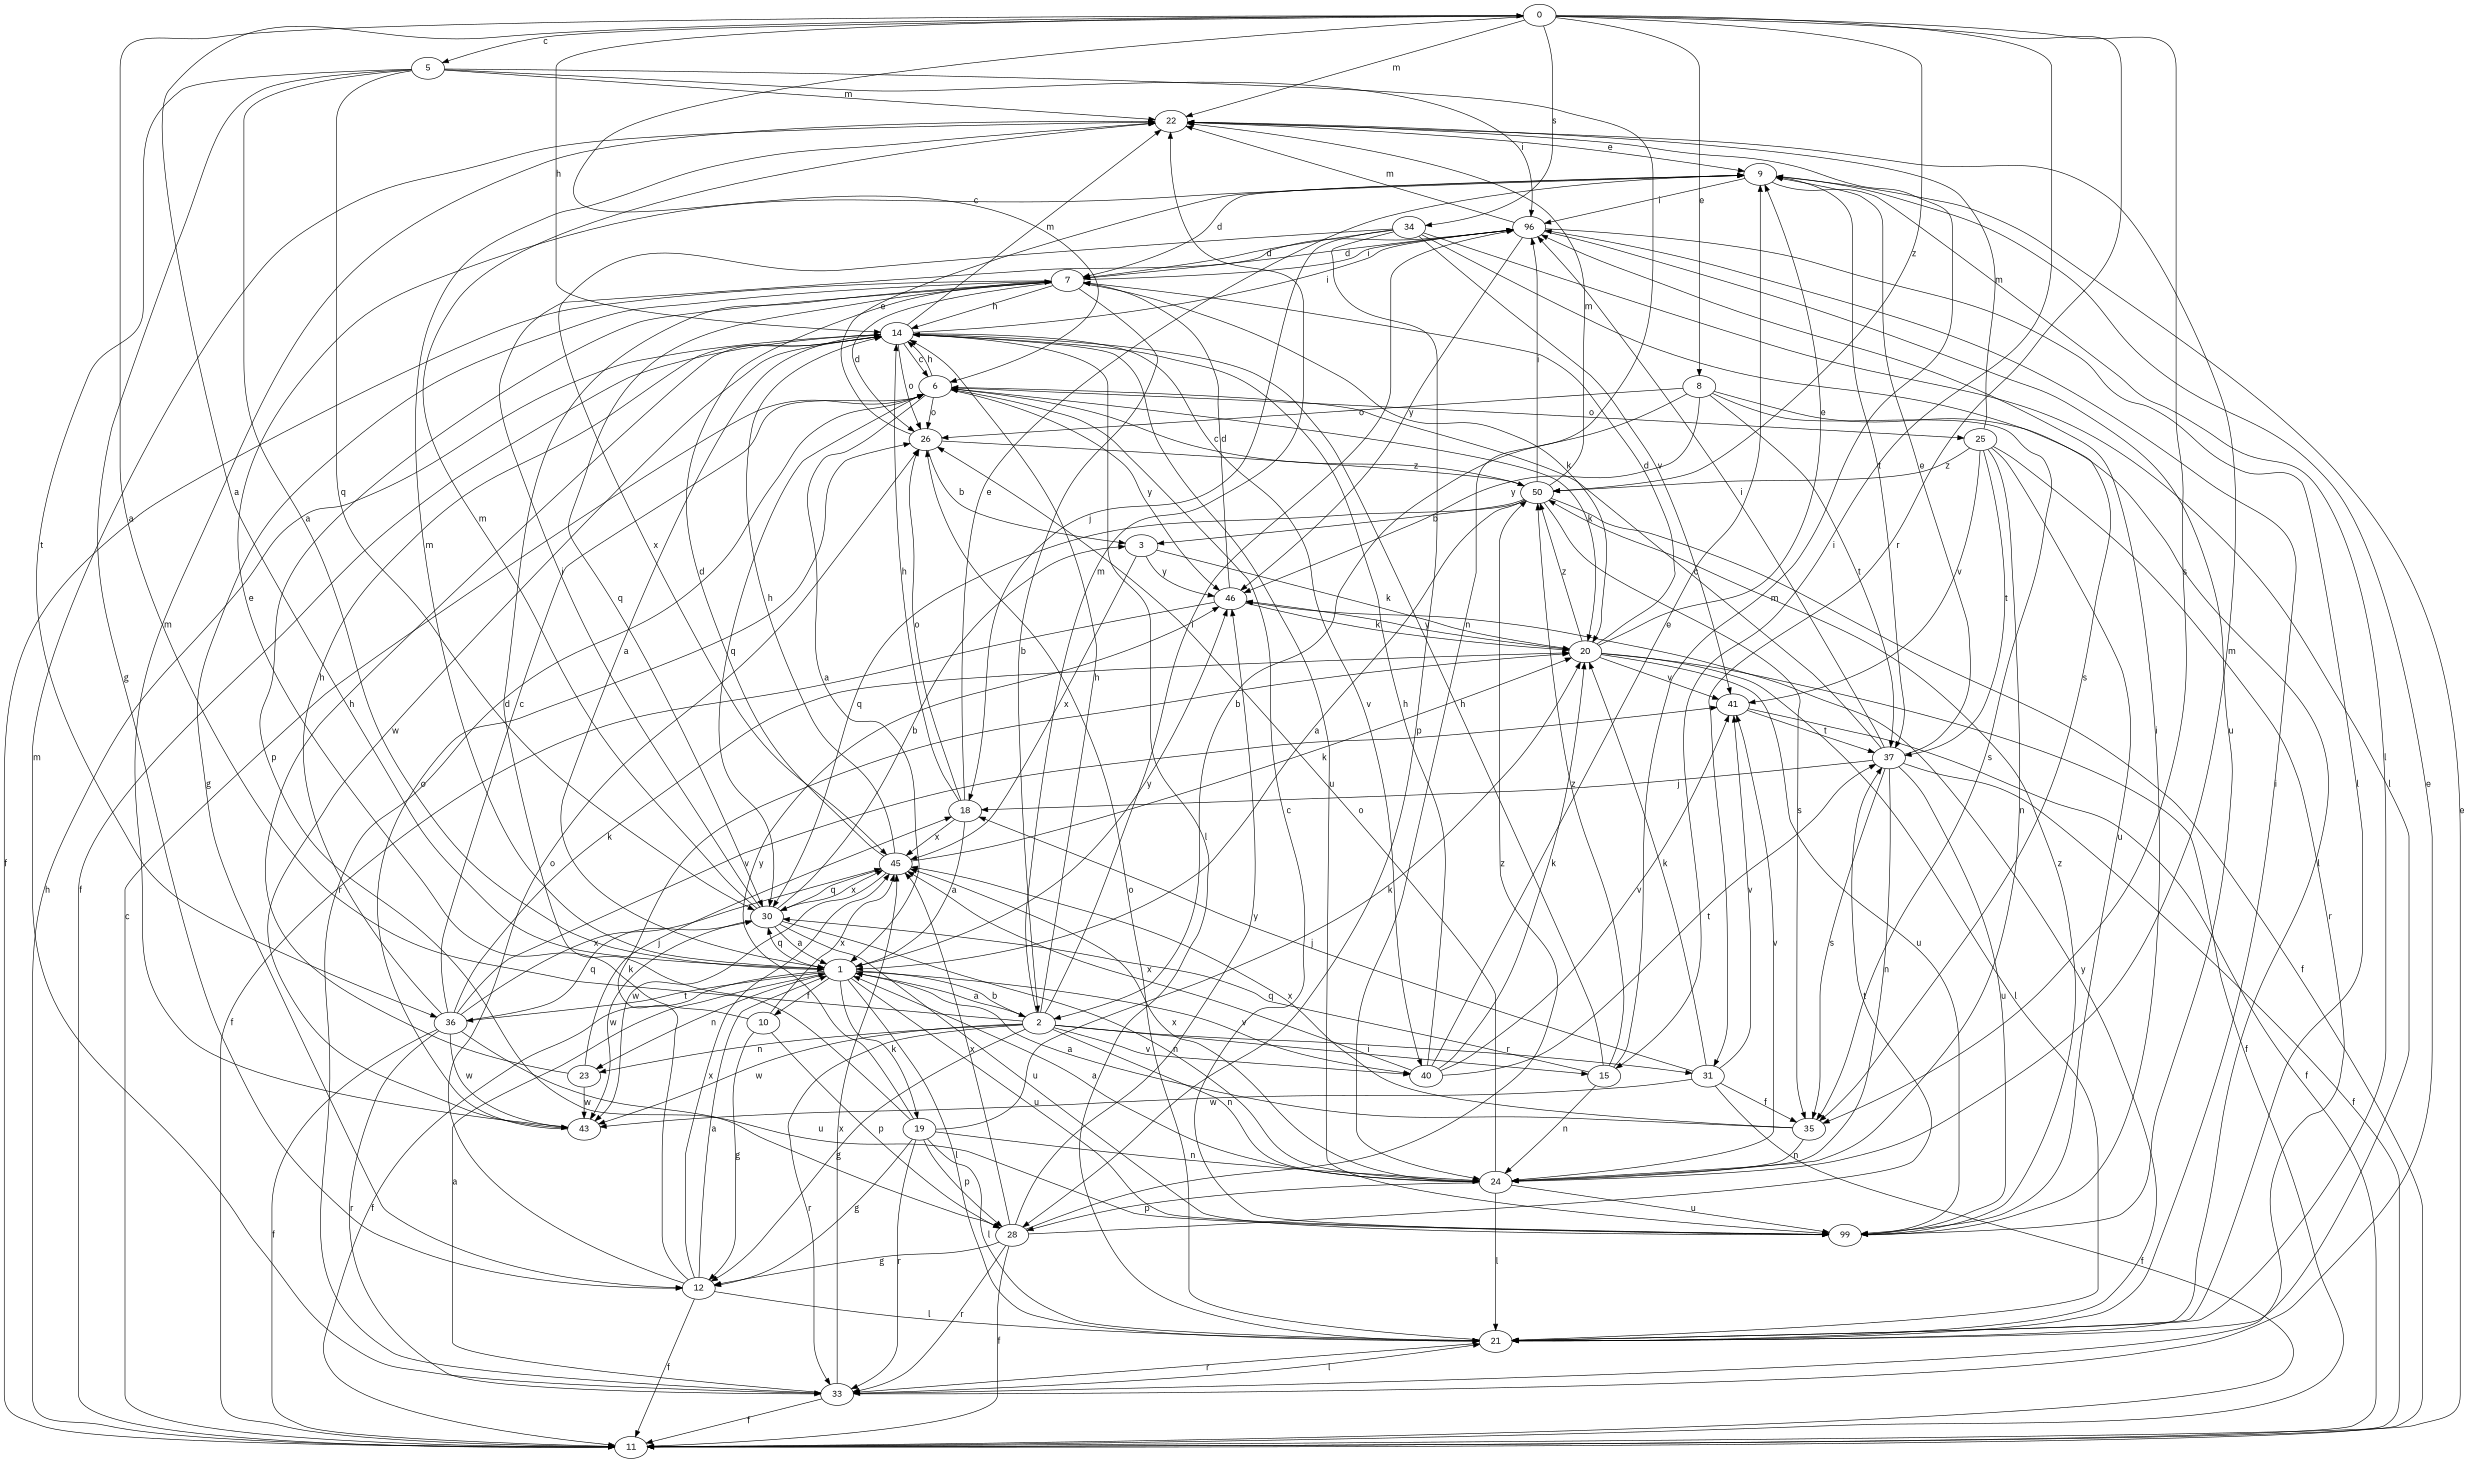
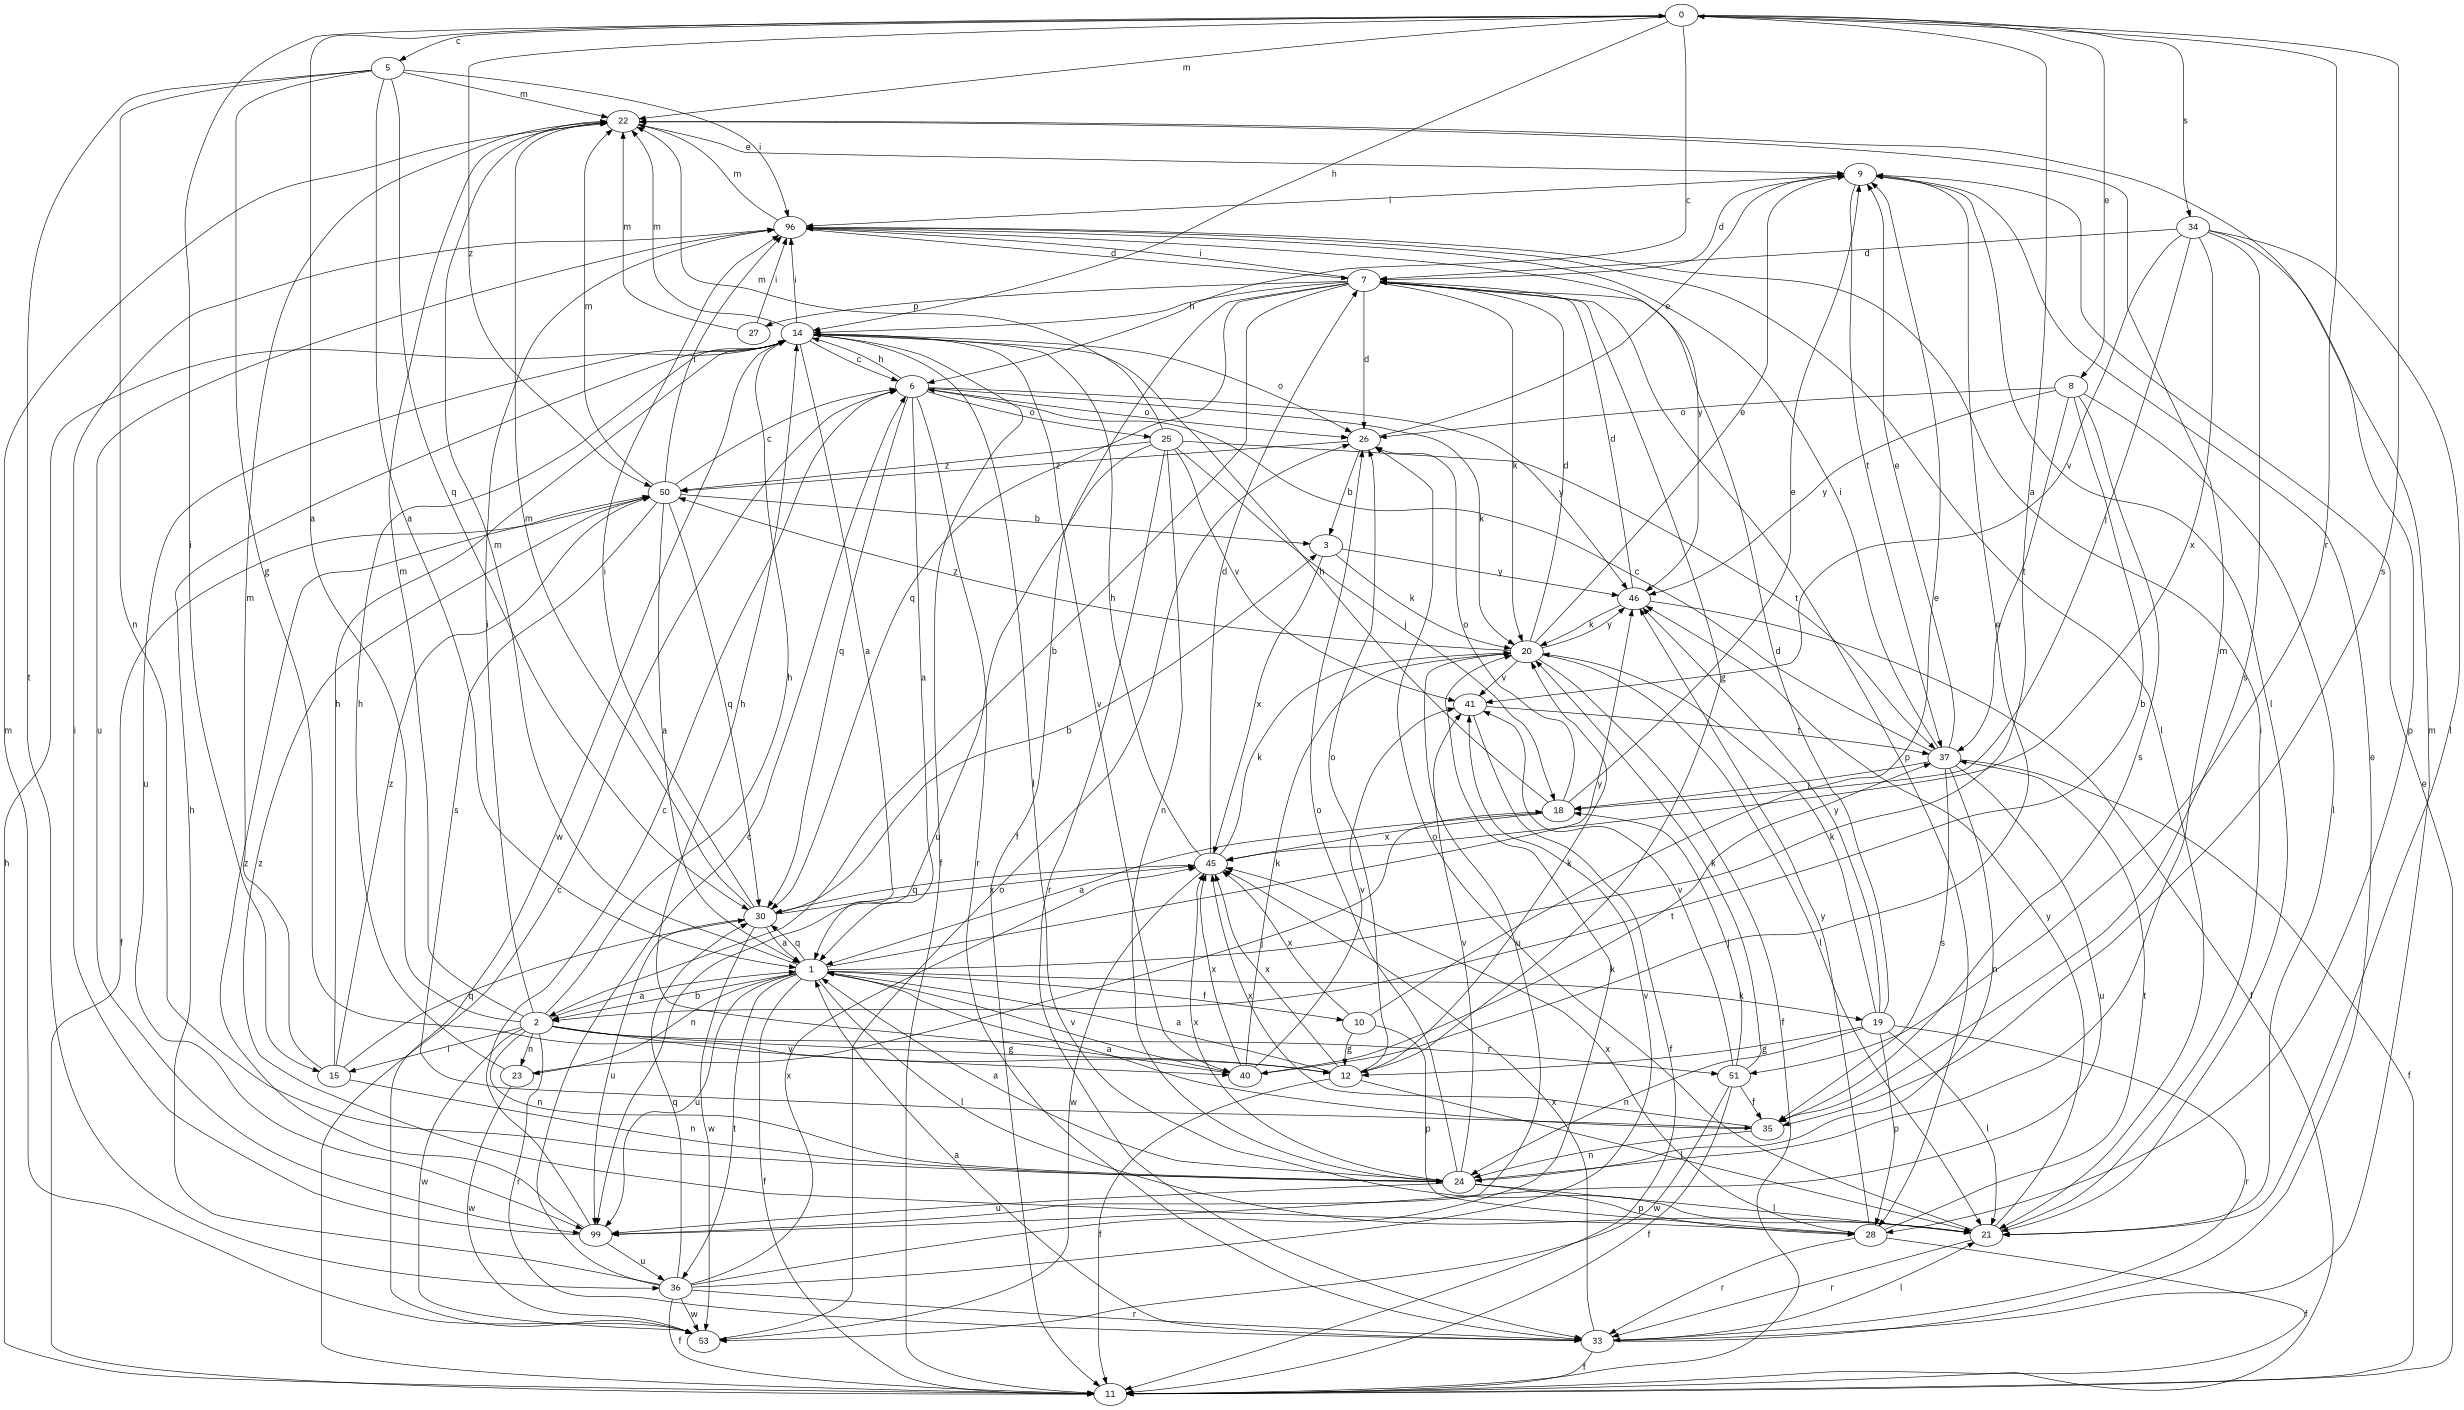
none -> (754, 334)
none -> (1379, 612)
(1656, 642) -> (2012, 827)
(1159, 1045) -> none
(1708, 1076) -> (1734, 1076)
(584, 1129) -> (704, 1341)
(1094, 1199) -> (633, 1260)
(860, 1260) -> none
